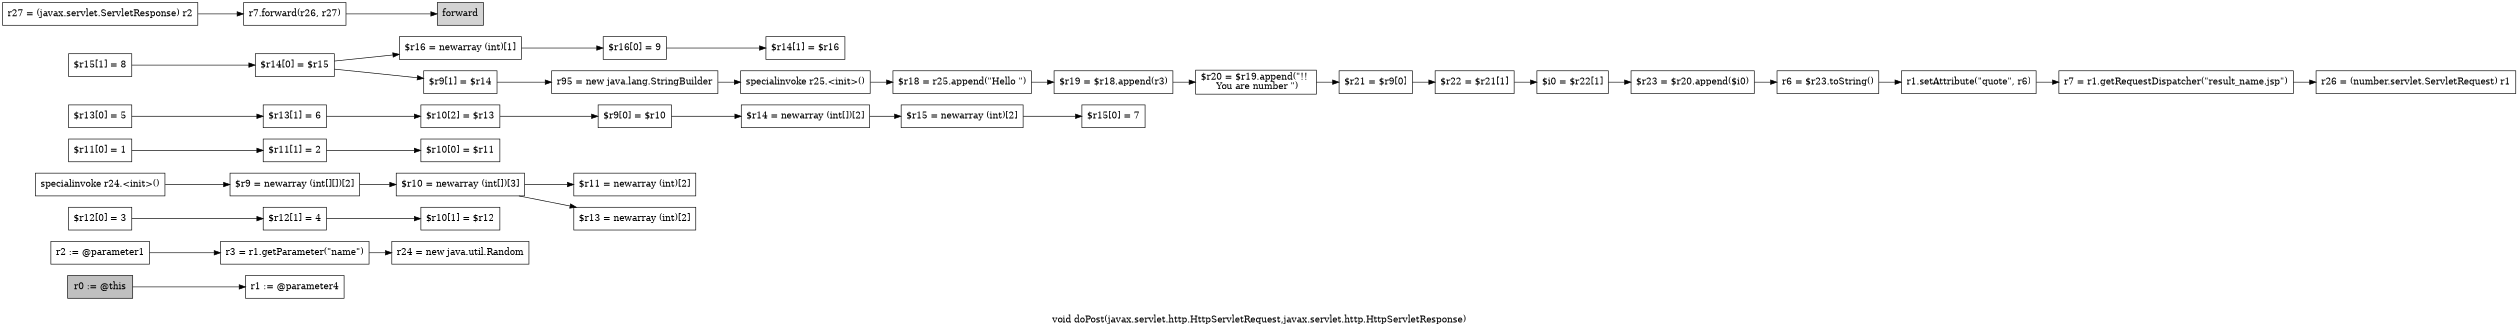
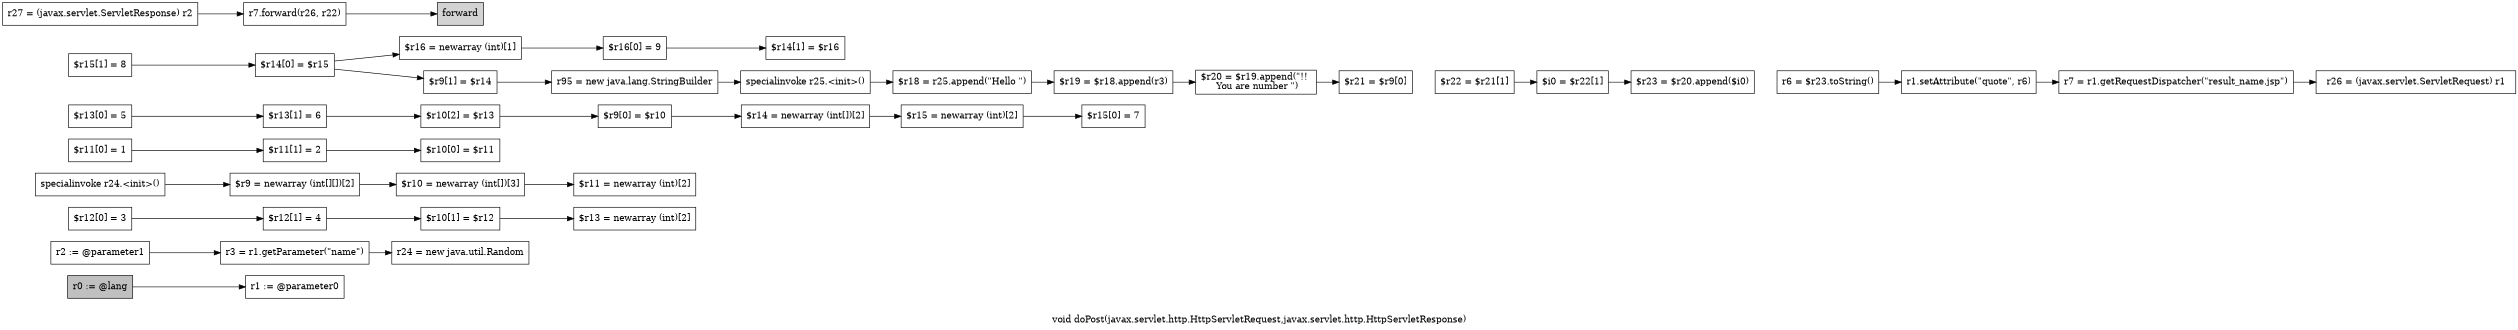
(295, 14) -> (295, 14)
(1421, 82) -> none
(1762, 82) -> none
(2416, 82) -> (2416, 82)
(544, 201) -> (534, 219)
(100, 287) -> (100, 287)
(295, 287) -> (295, 287)
